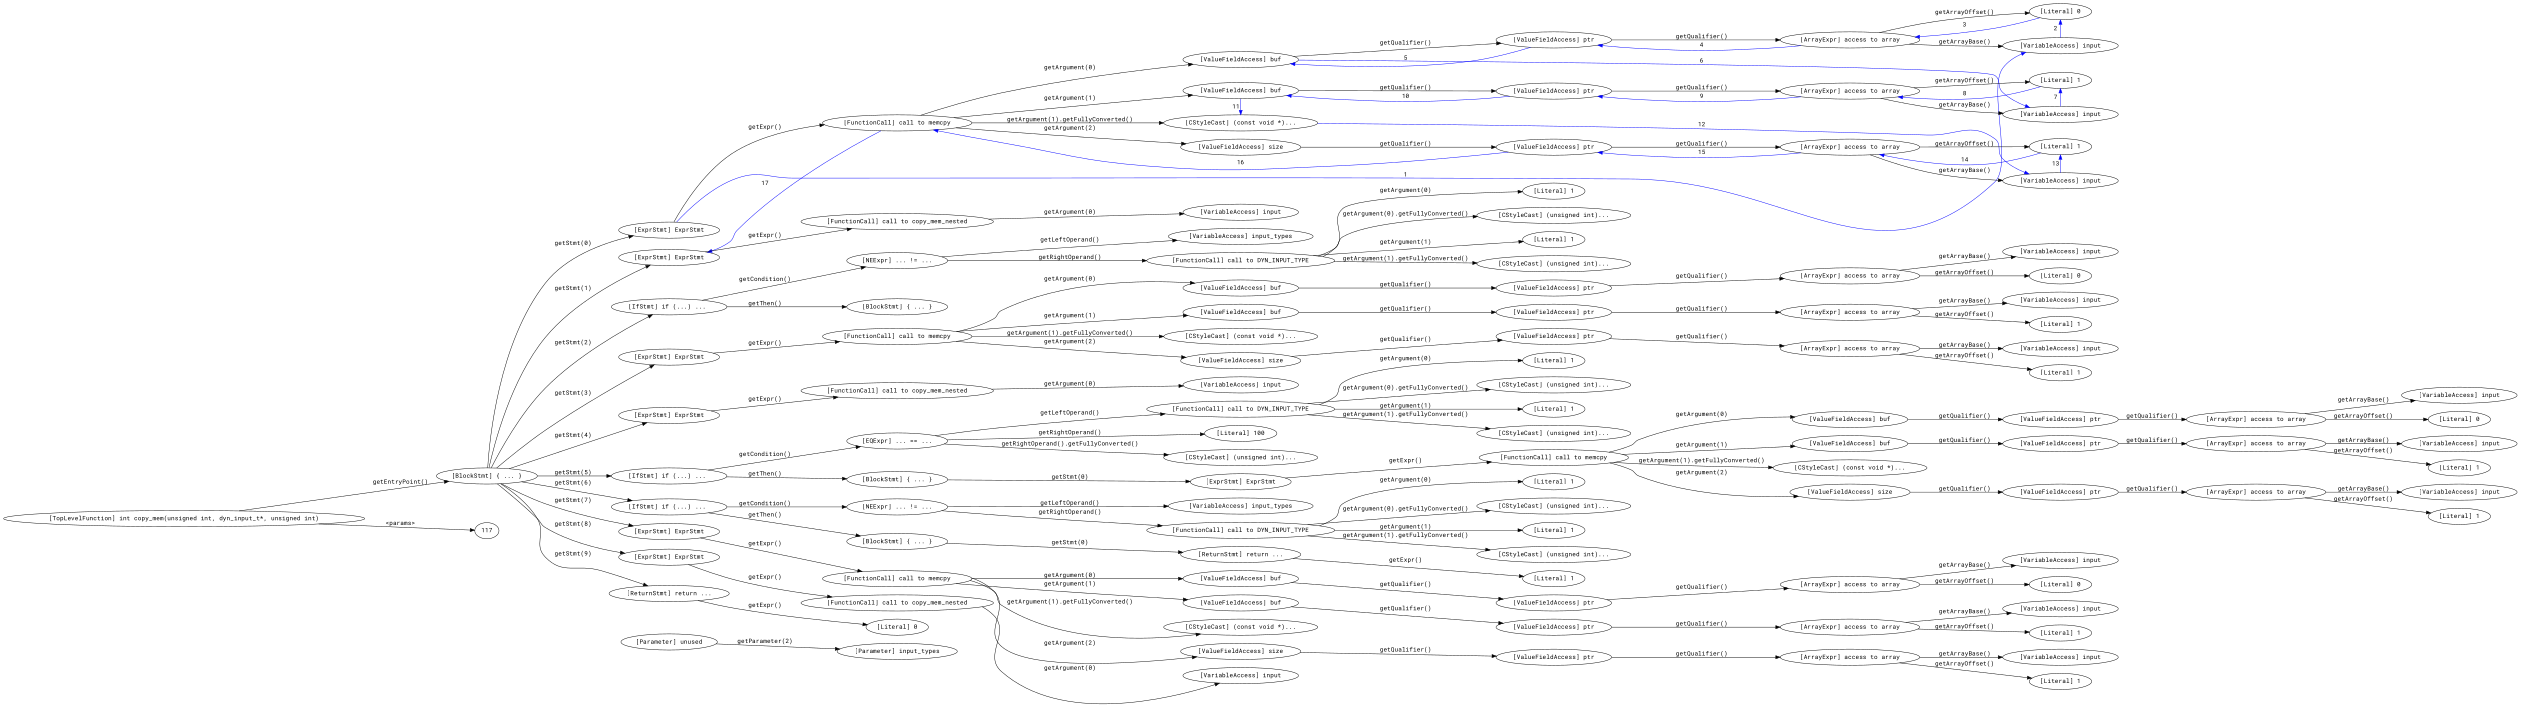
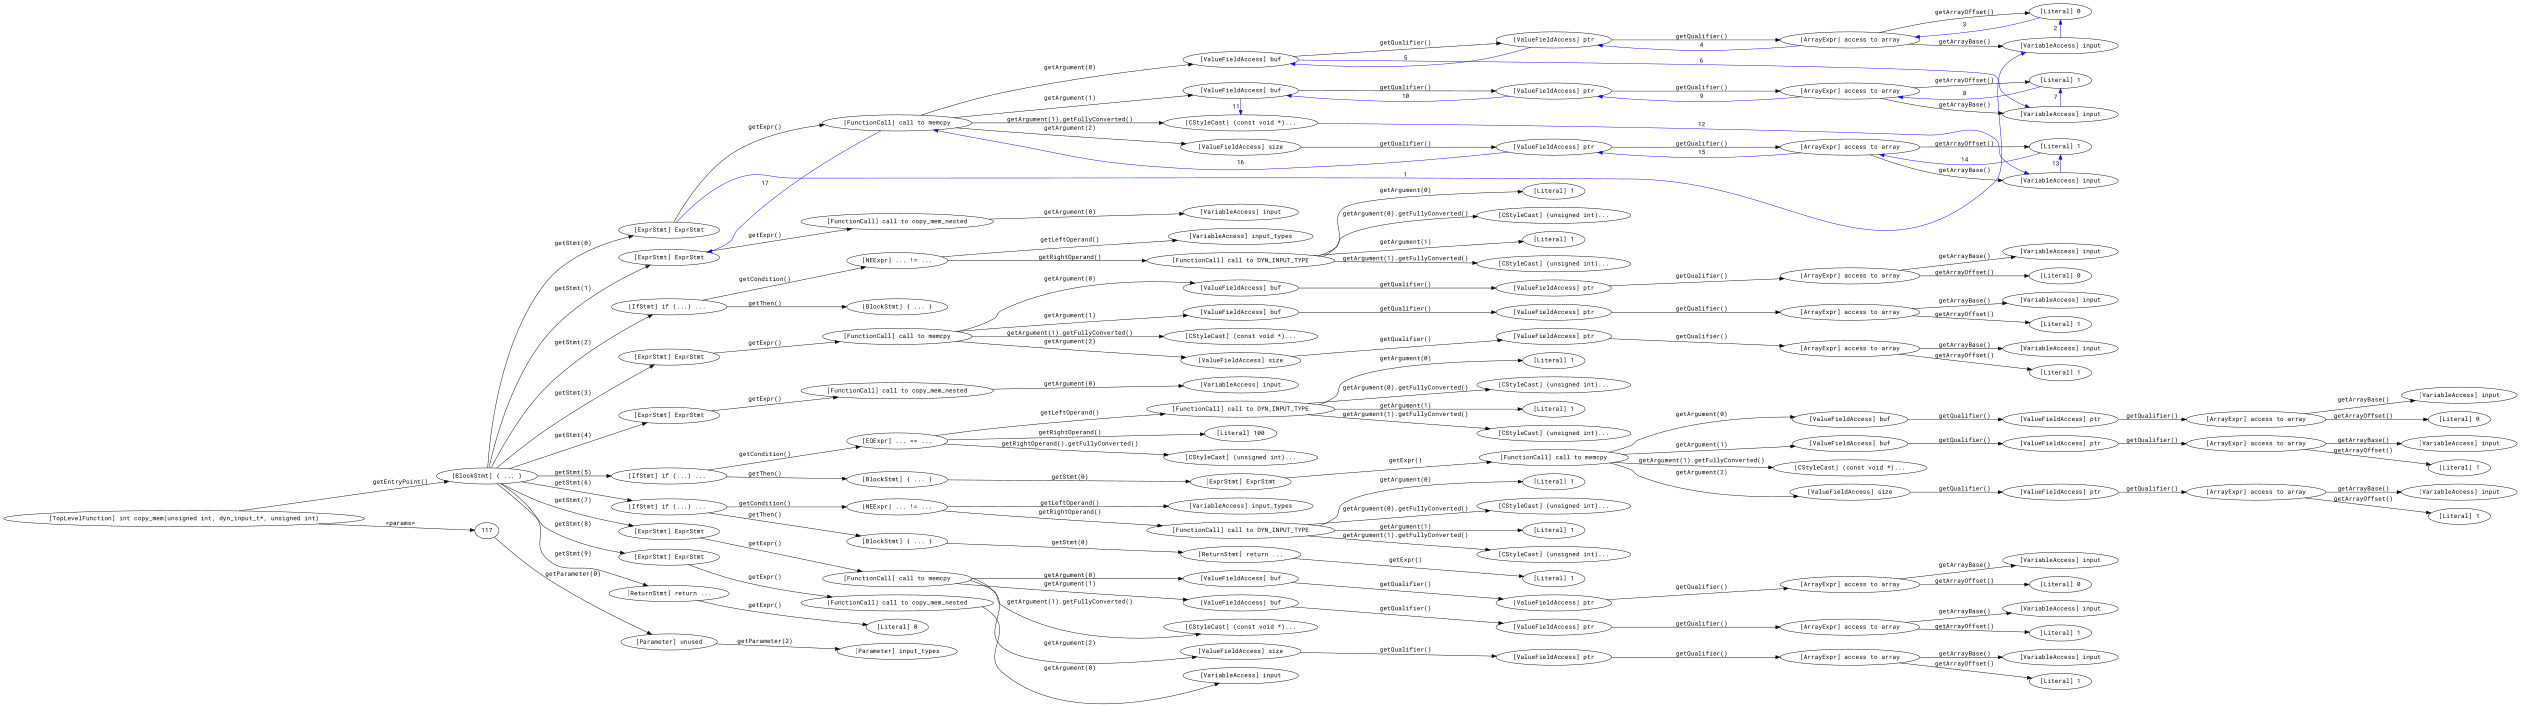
none -> (567, 591)
